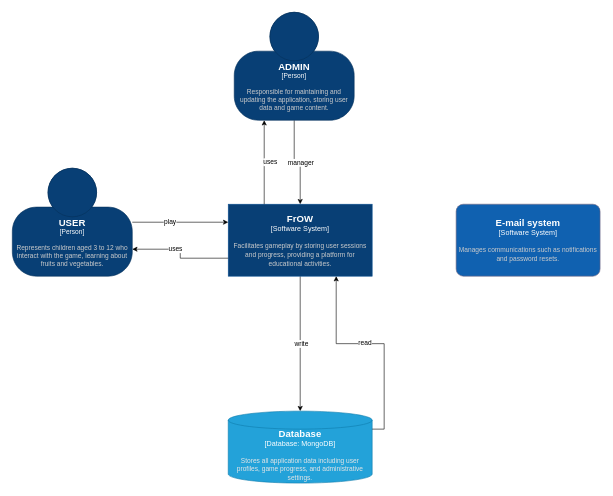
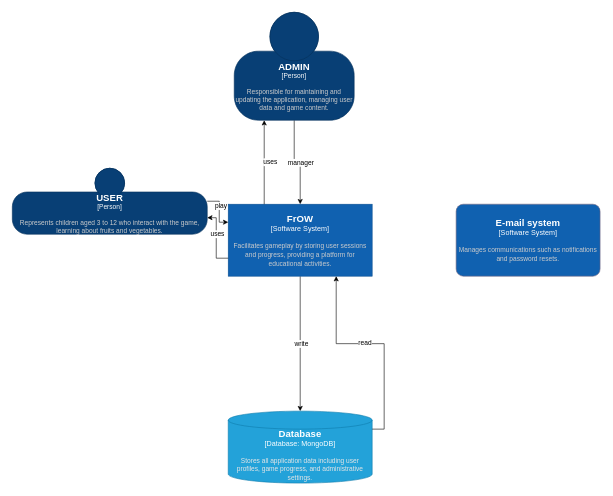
(294, 86) -> (294, 86)
(72, 222) -> (110, 201)
(300, 240) -> (300, 240)
